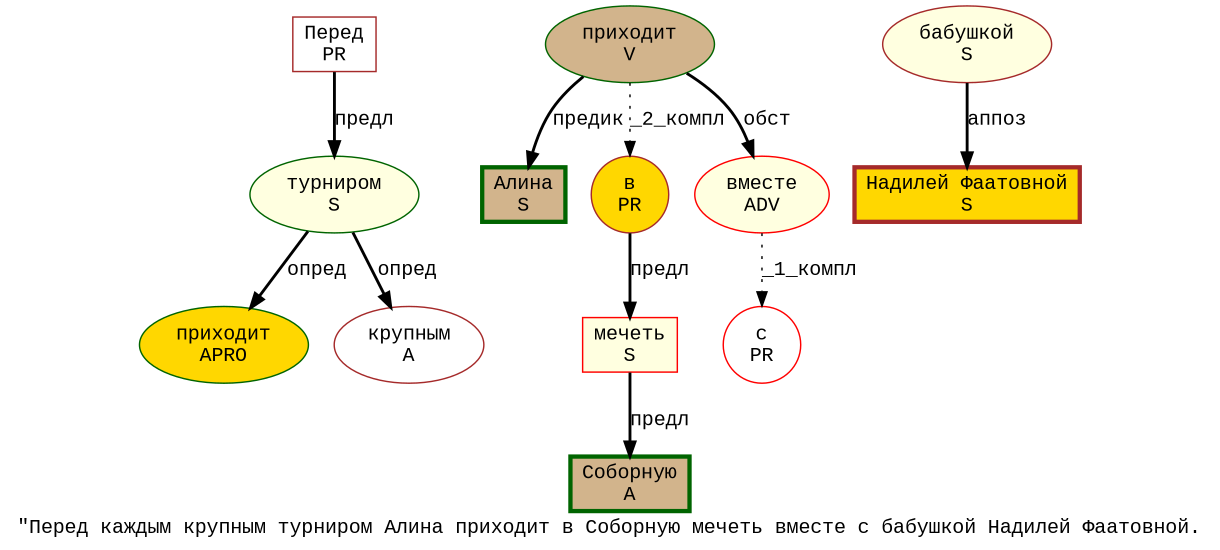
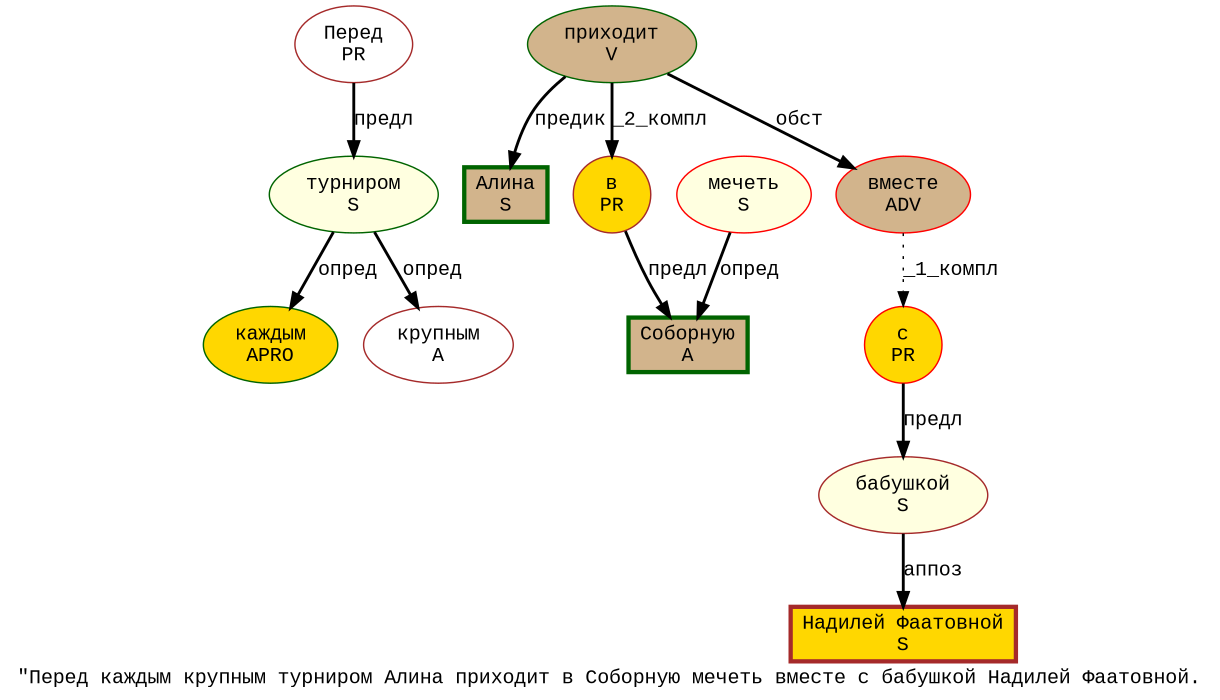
(334, 44) -> (354, 44)
(630, 112) -> (612, 112)
(762, 195) -> (903, 195)
(630, 268) -> (642, 269)
(224, 345) -> (271, 345)
(630, 345) -> (744, 195)
(762, 345) -> (903, 345)
none -> (903, 413)
(660, 420) -> (750, 270)
